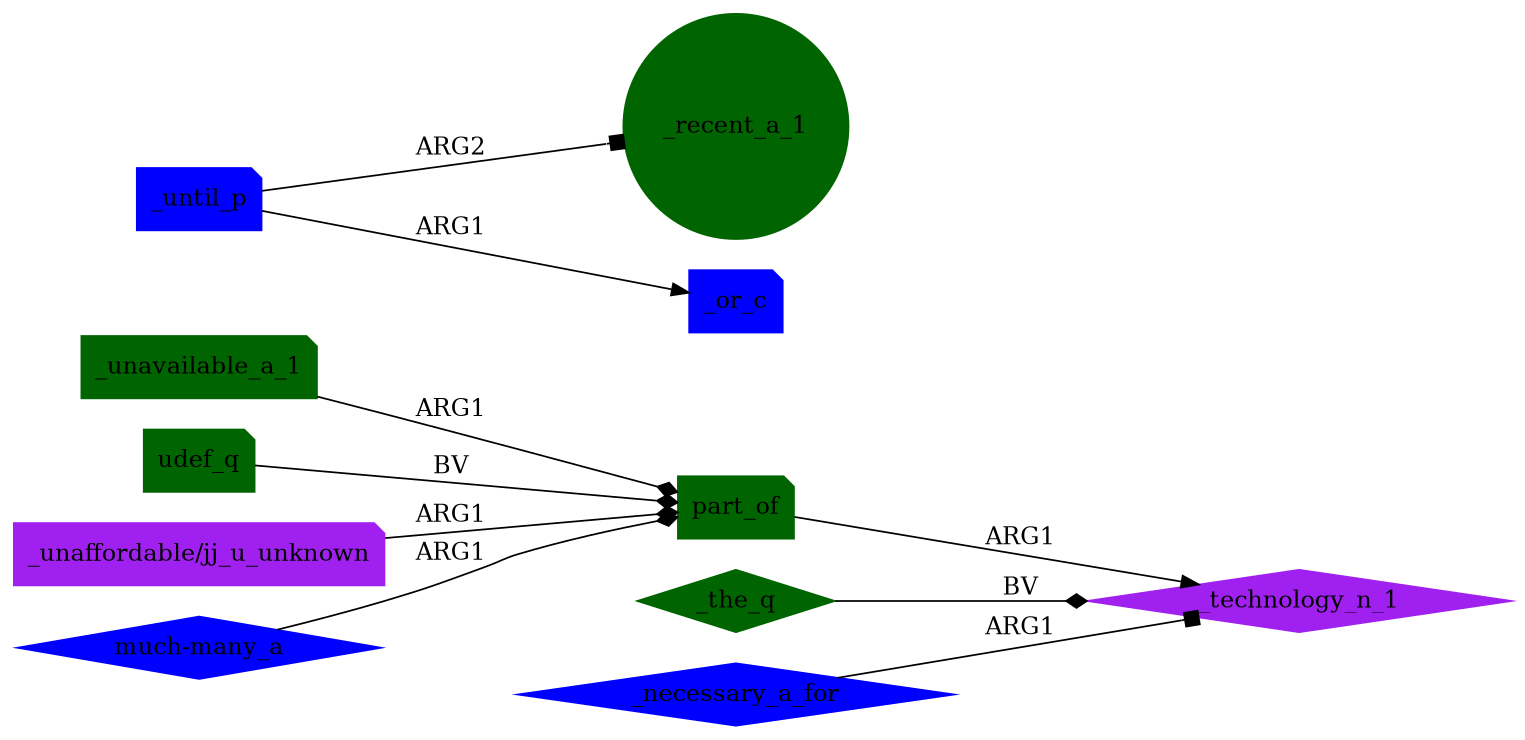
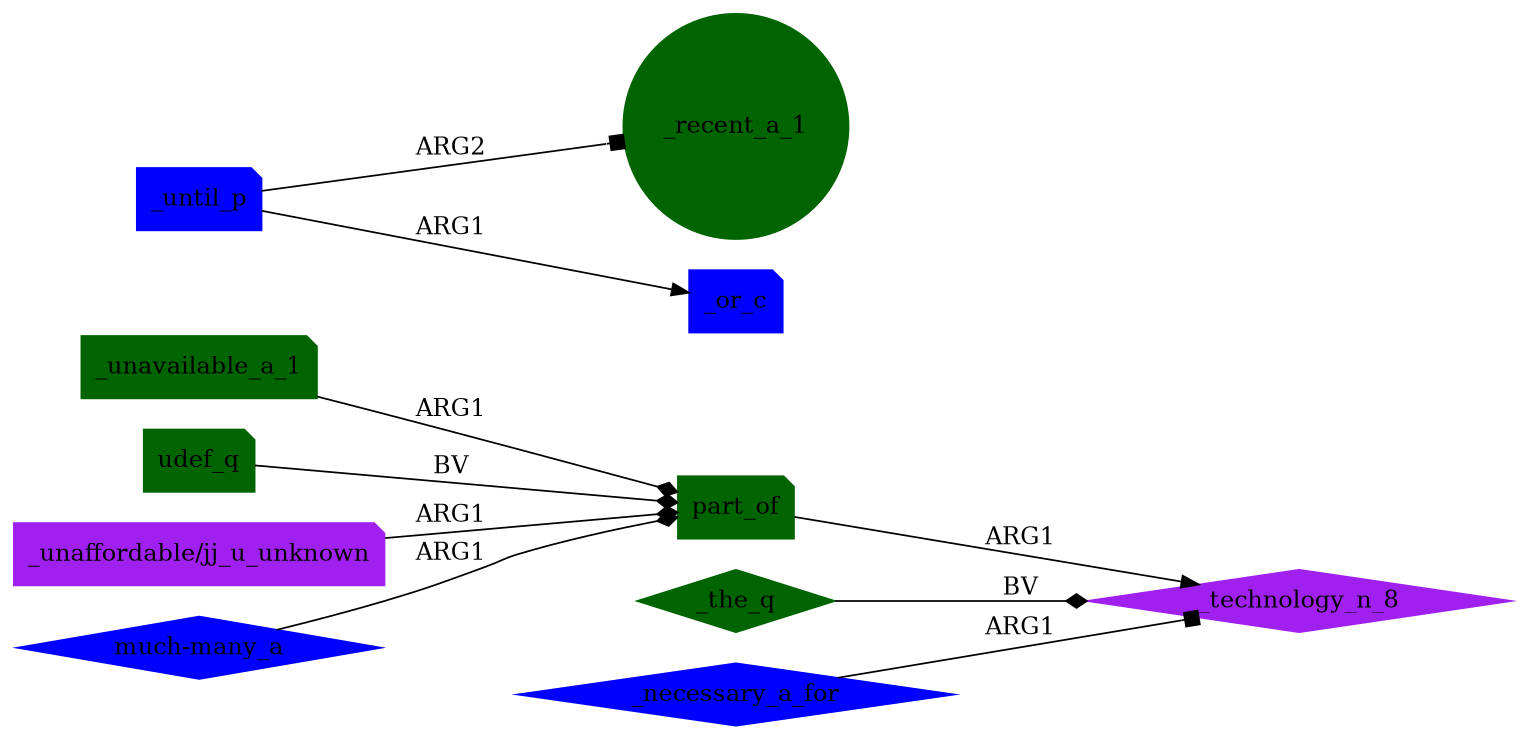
(1299, 601) -> (1299, 601)
